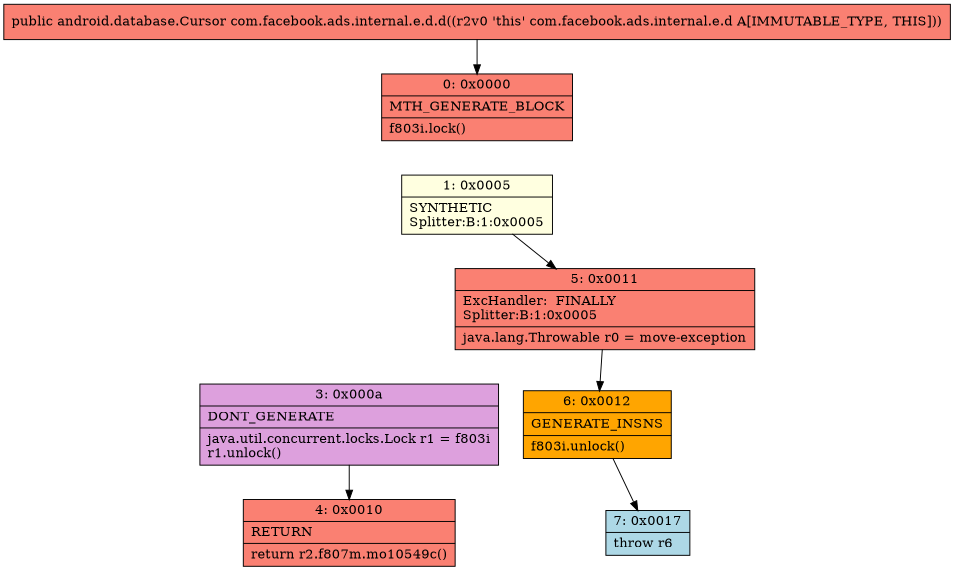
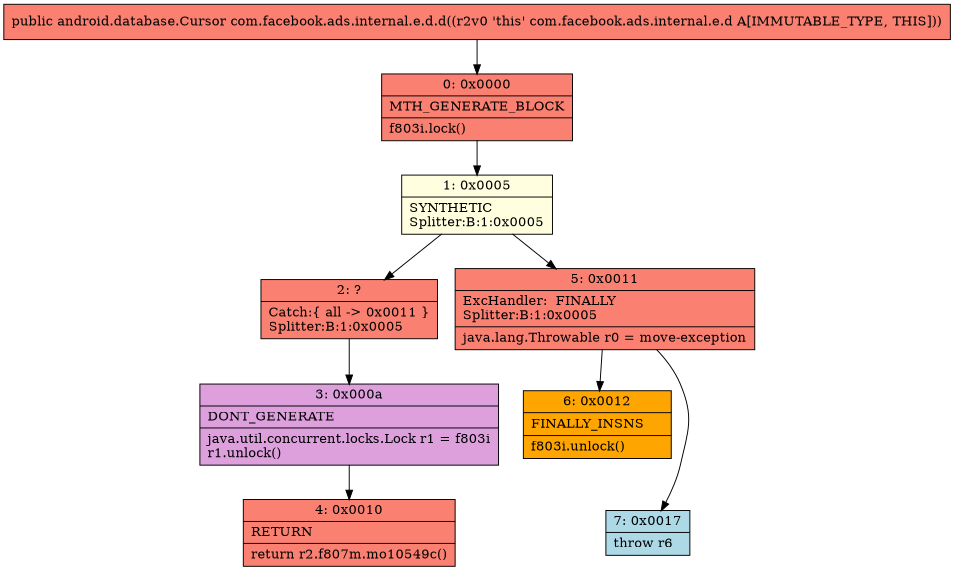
none -> (477, 153)
none -> (349, 309)
(597, 424) -> (588, 424)
(623, 480) -> (689, 423)
